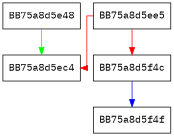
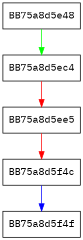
(87, 39) -> (42, 90)
